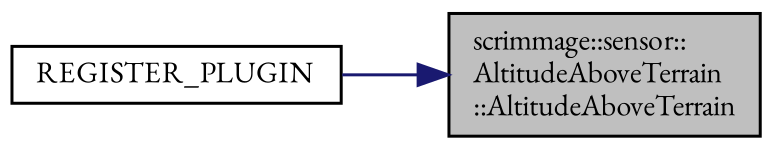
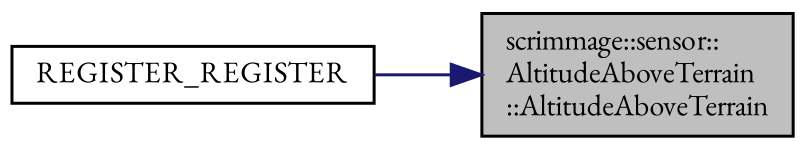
(177, 75) -> (193, 75)
